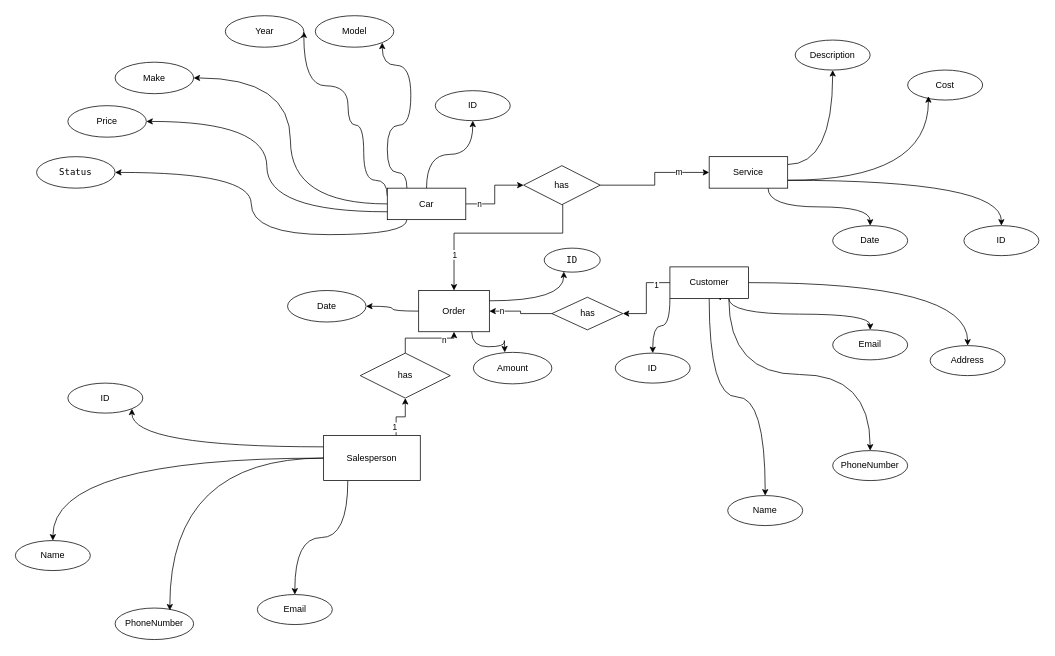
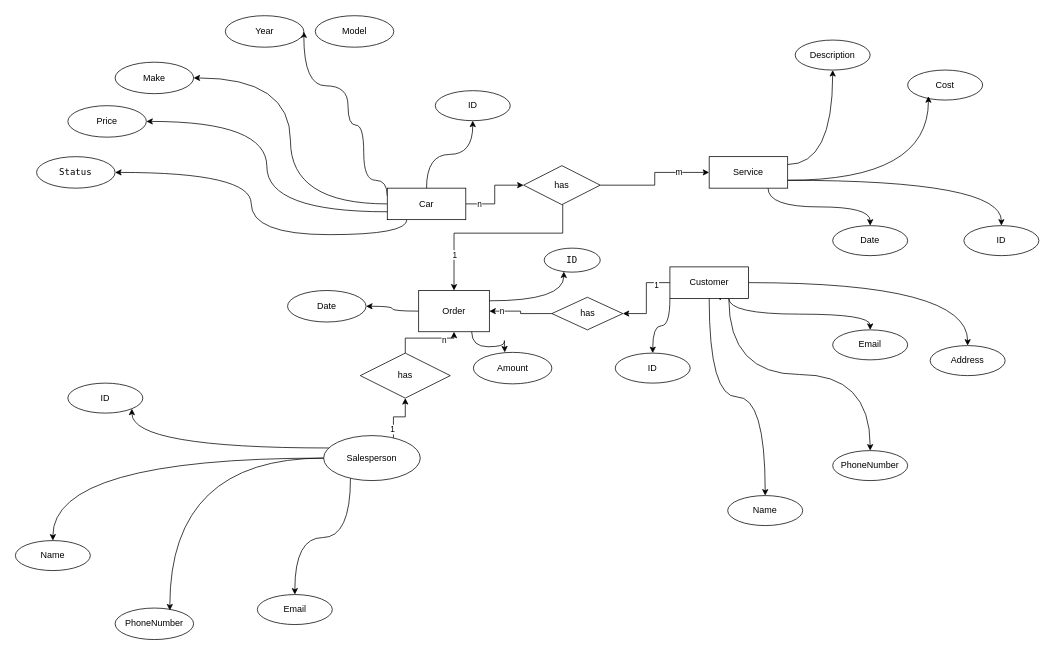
(408, 117) -> none
(372, 458) -> (372, 458)
